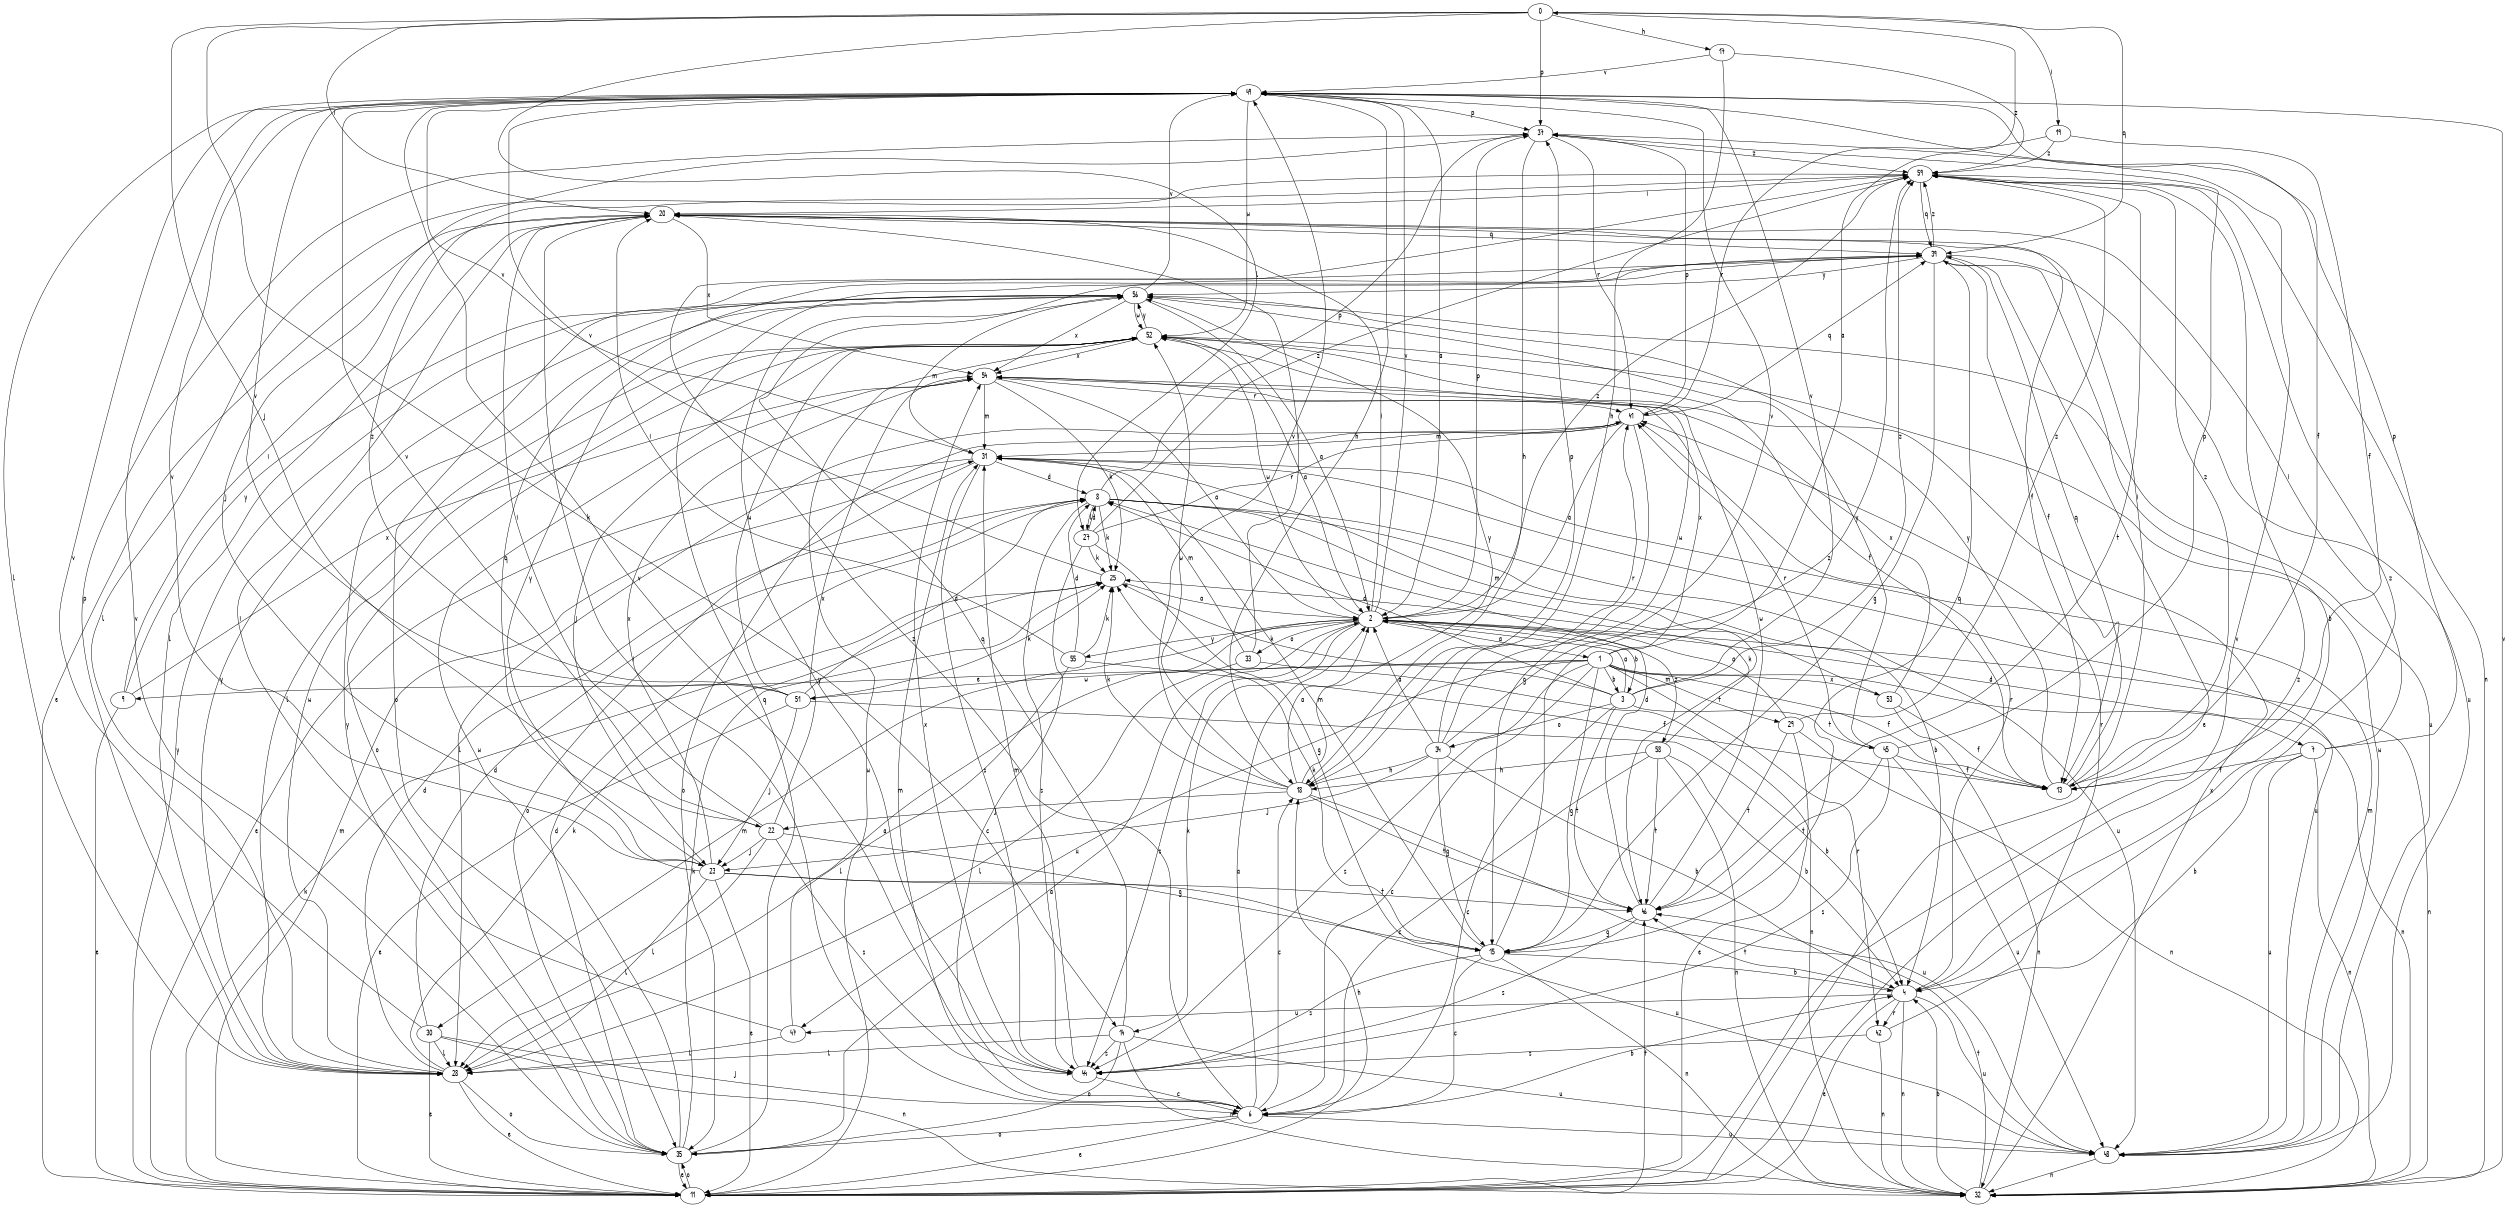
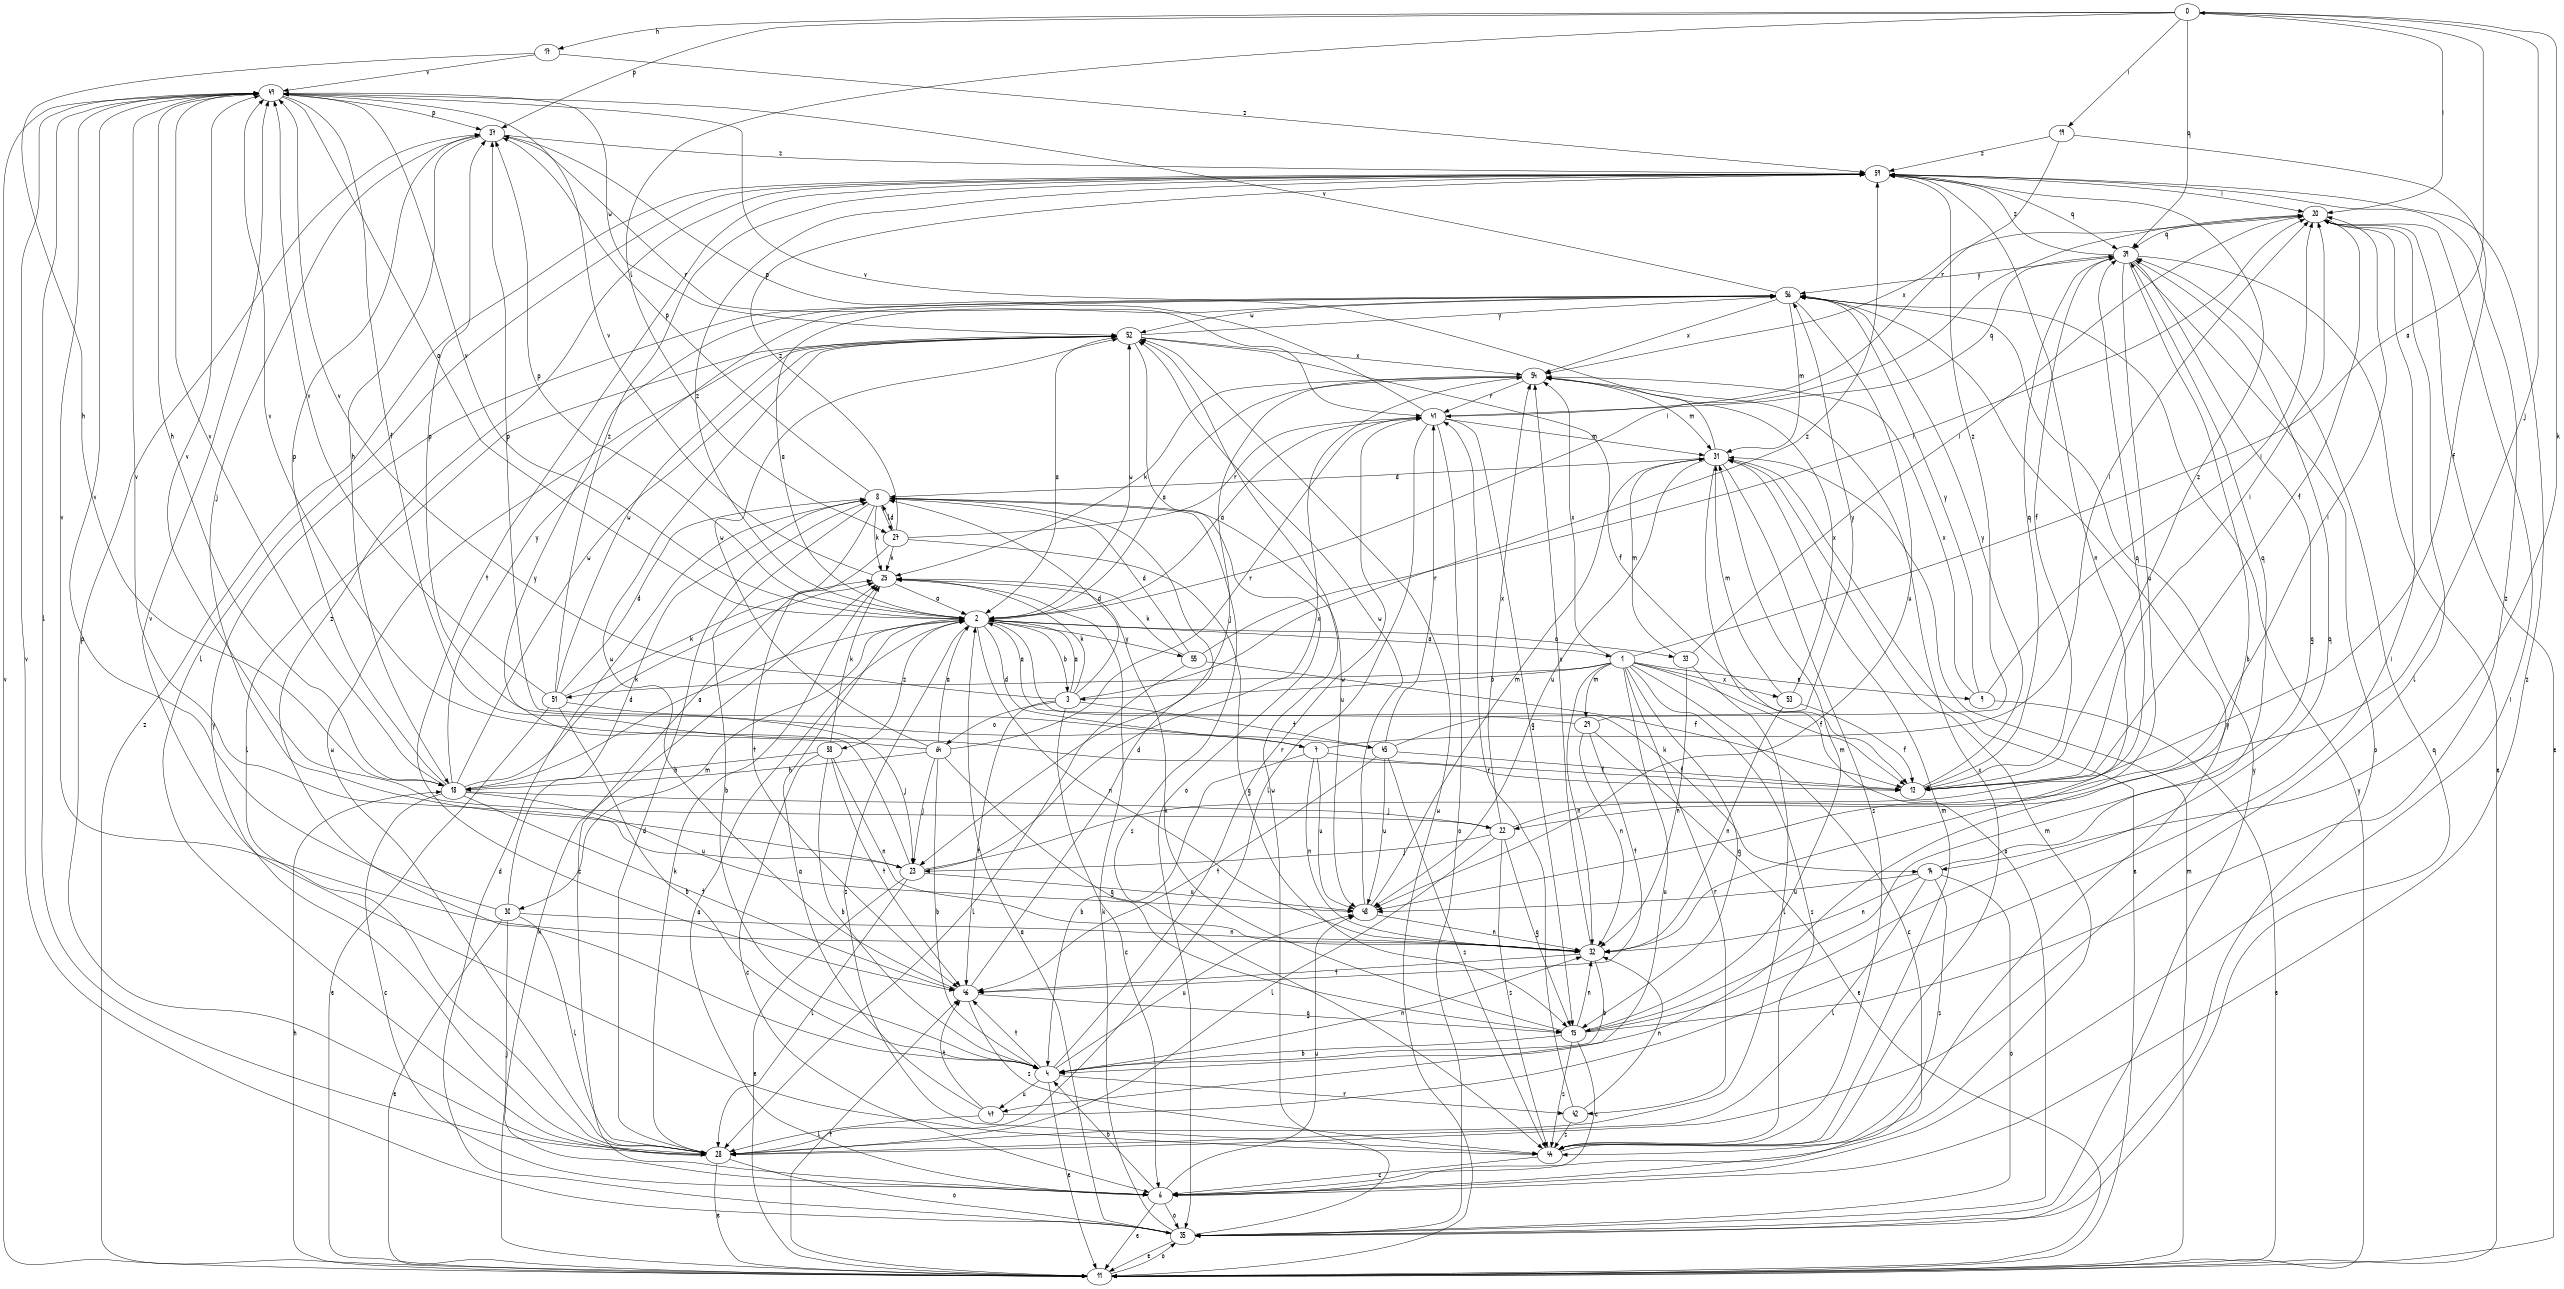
(1438, 750) -> (938, 750)
(1199, 886) -> (944, 1062)
(1278, 957) -> (598, 1176)
